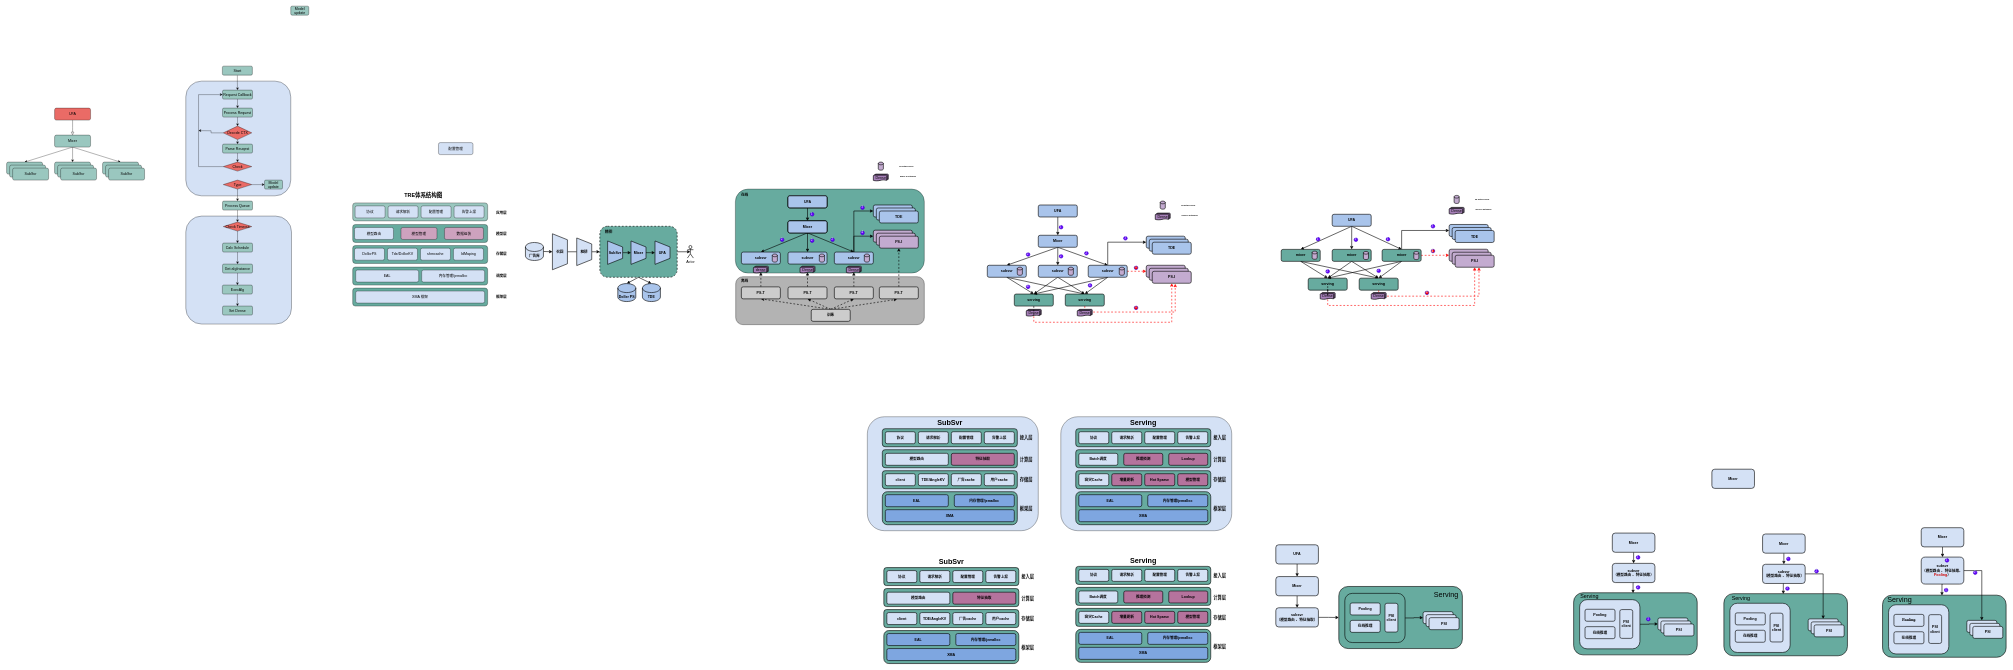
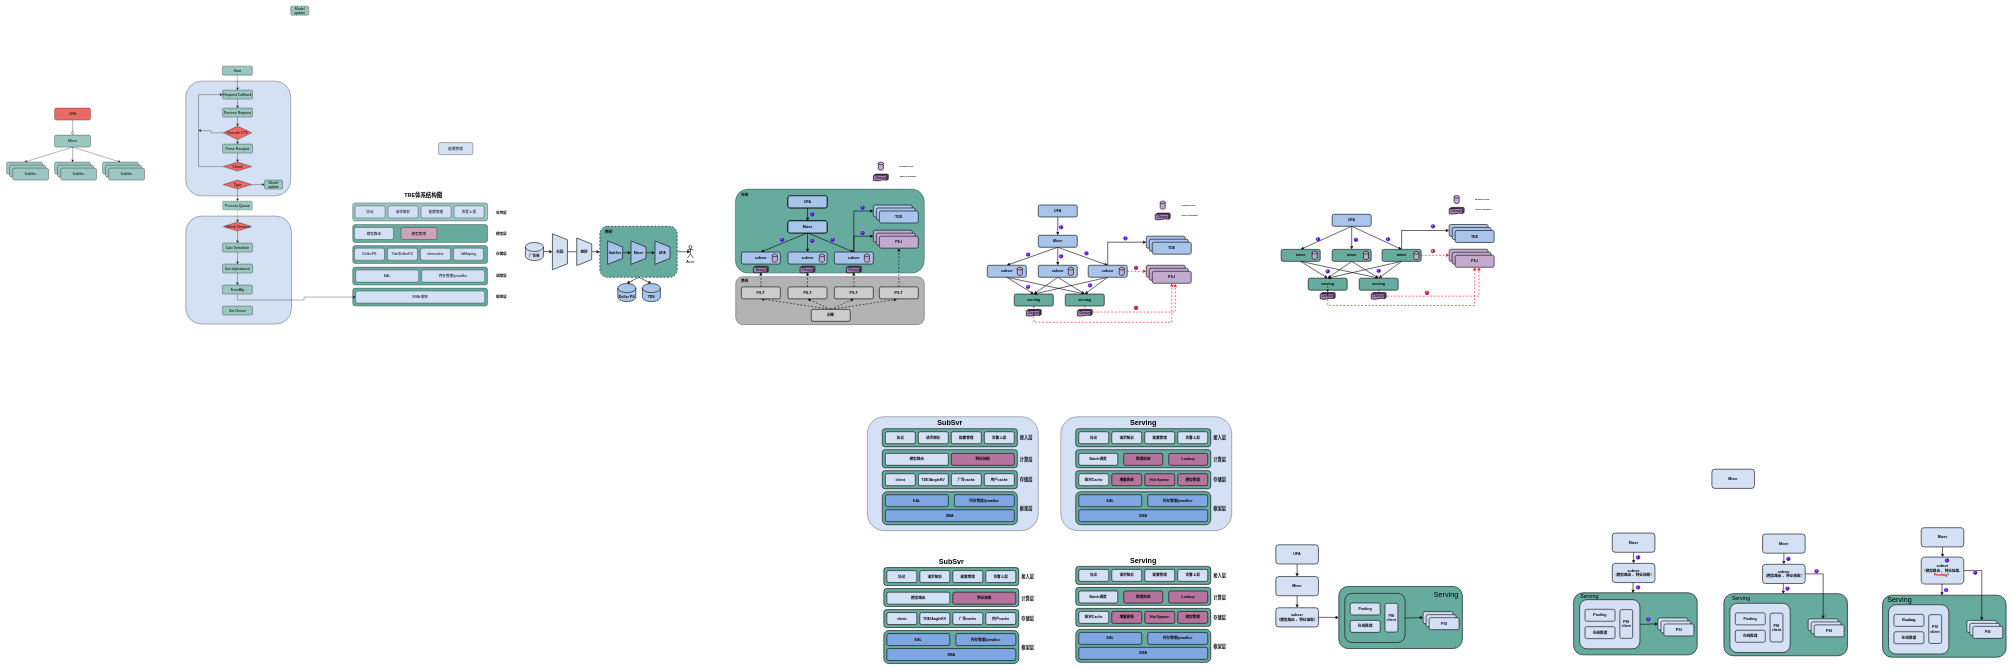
(237, 206) -> (237, 206)
(237, 215) -> (237, 215)
(464, 234) -> none
(237, 303) -> (304, 299)
